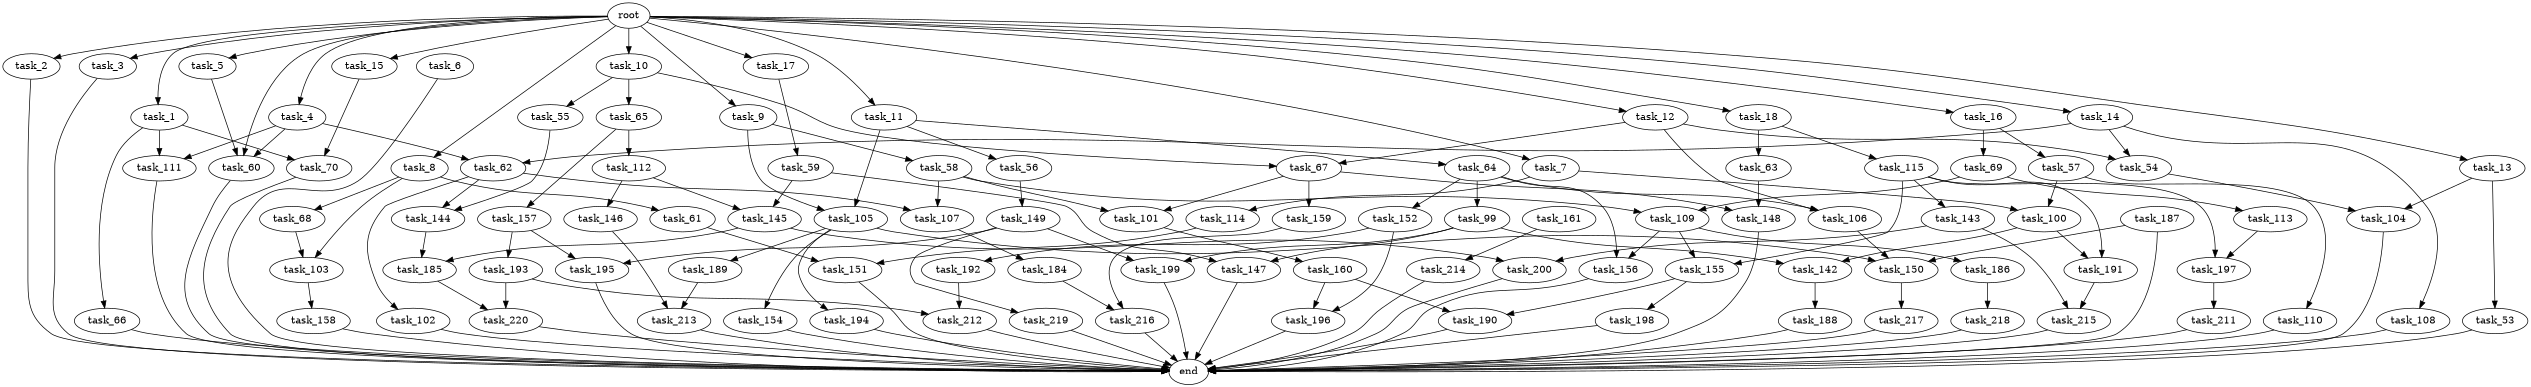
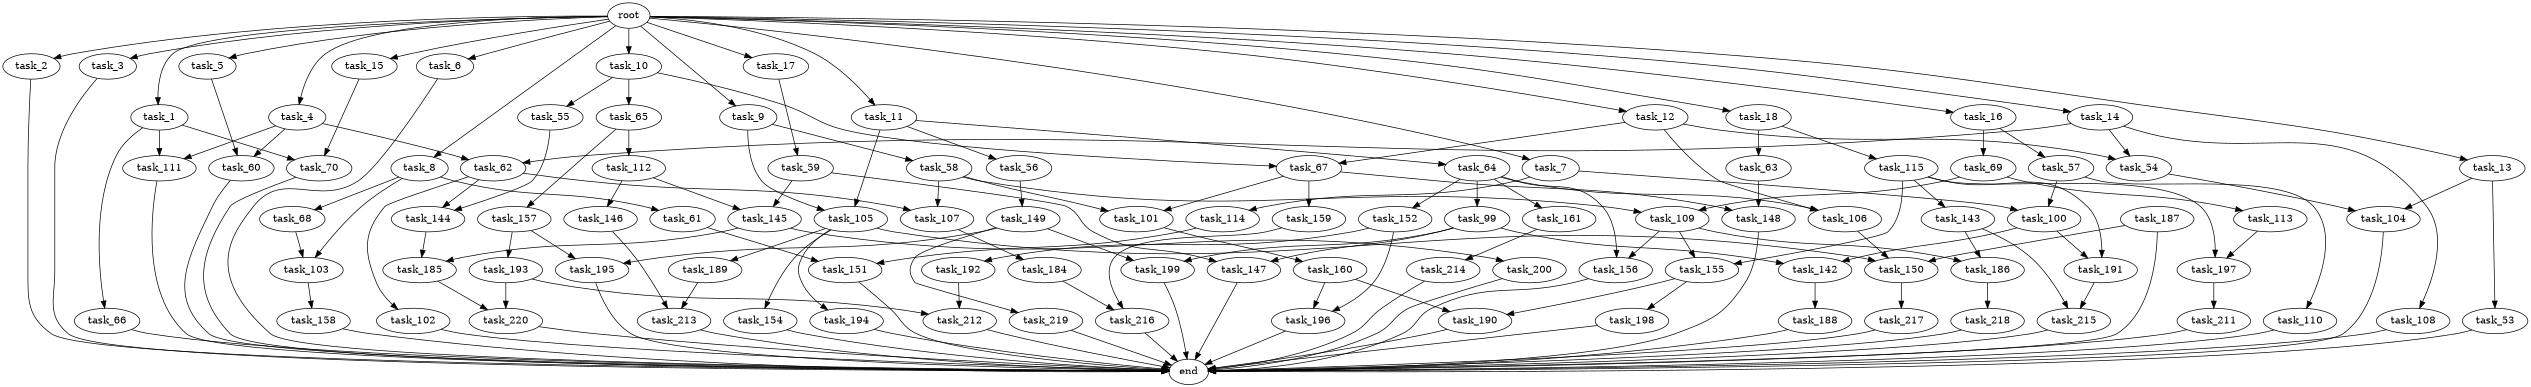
(325, 45) -> (542, 39)
none -> (1515, 192)
(1809, 239) -> (1971, 243)
